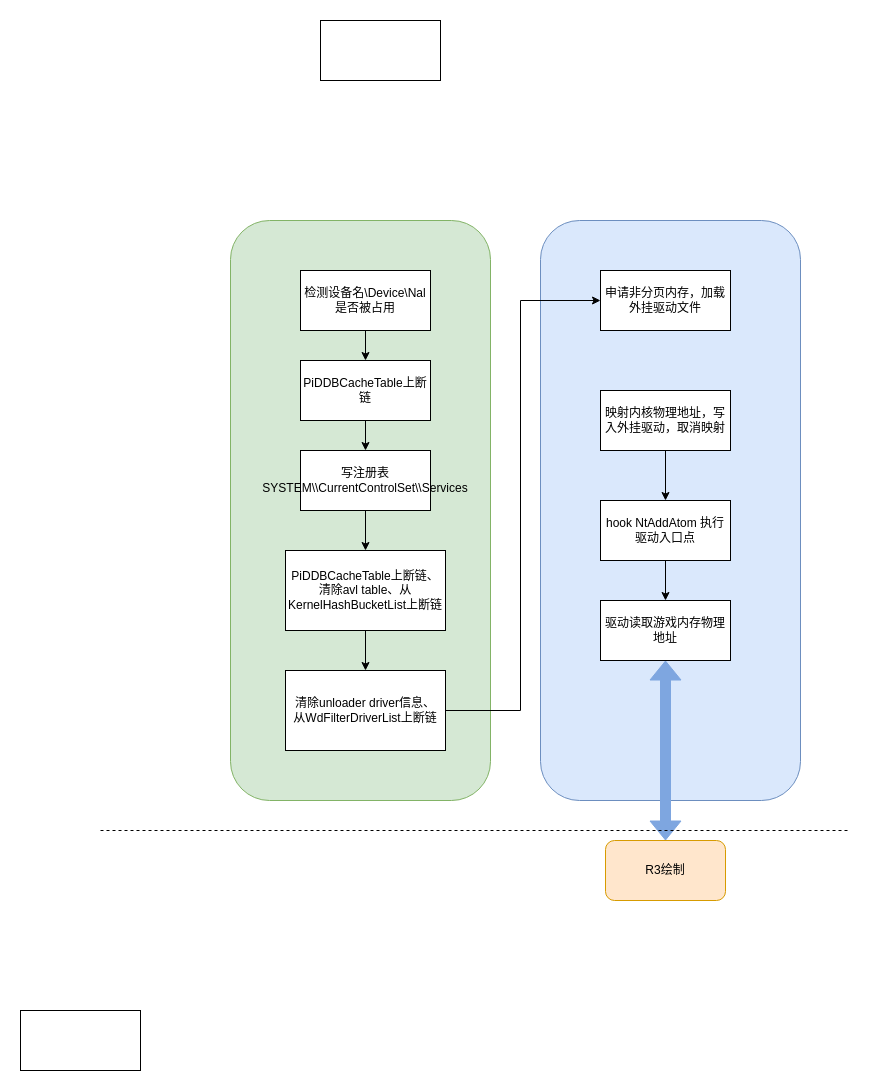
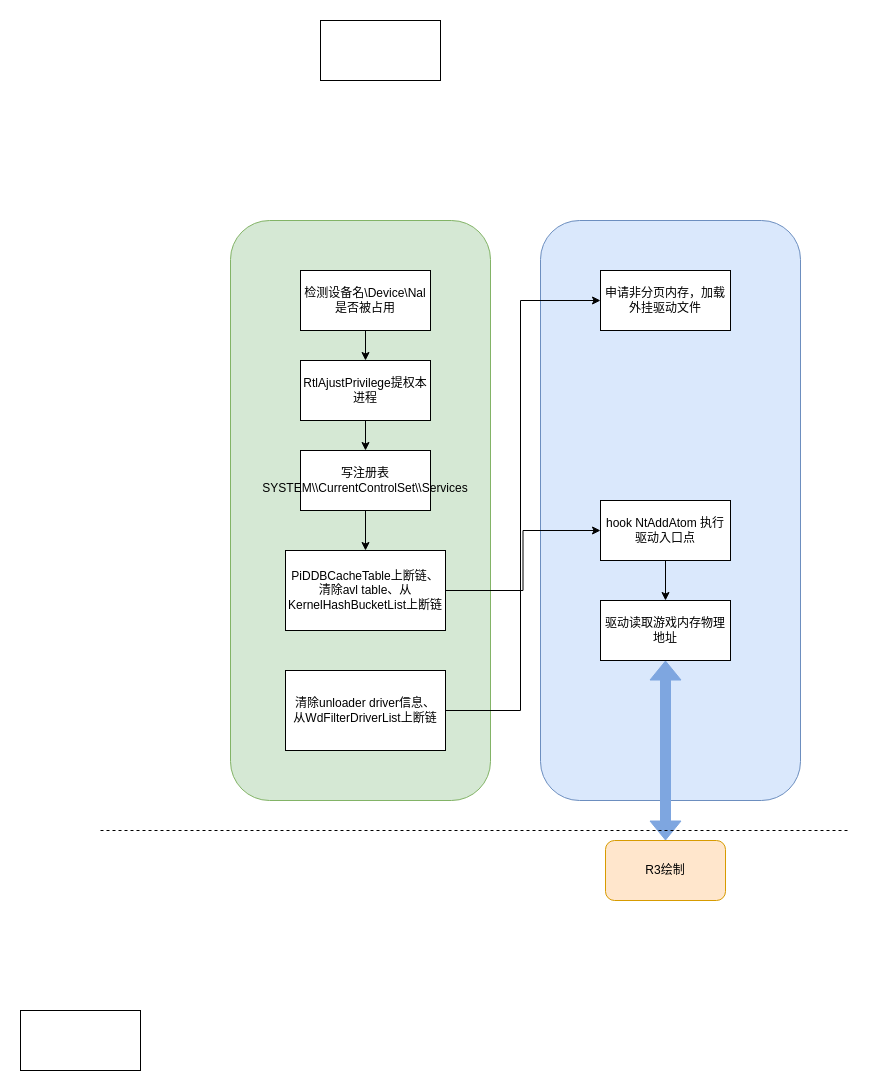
(366, 391) -> (366, 391)
(666, 421) -> none
(666, 472) -> none
(366, 647) -> (523, 564)
